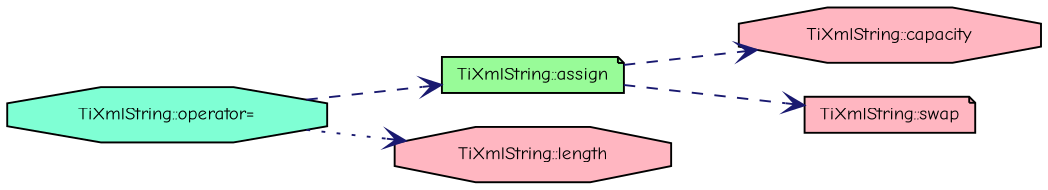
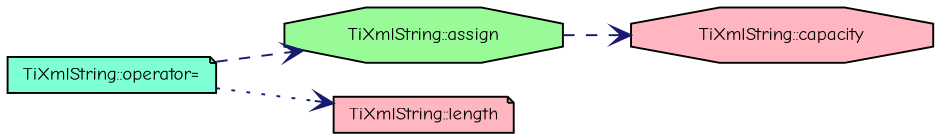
(533, 75) -> (424, 35)
(167, 115) -> (112, 75)
(890, 115) -> none
(533, 155) -> (424, 115)
